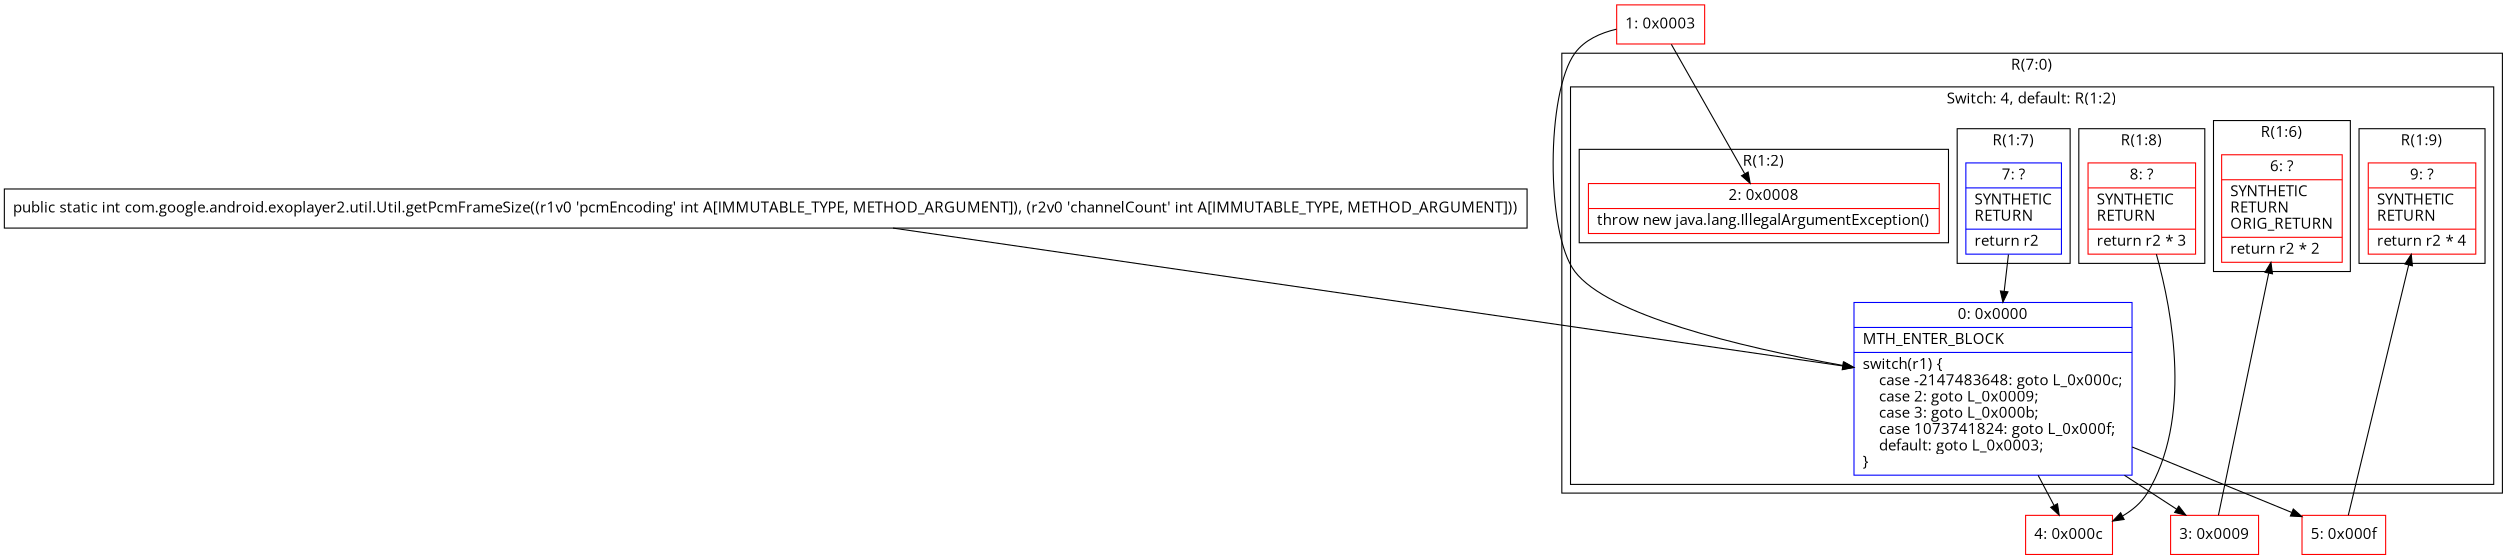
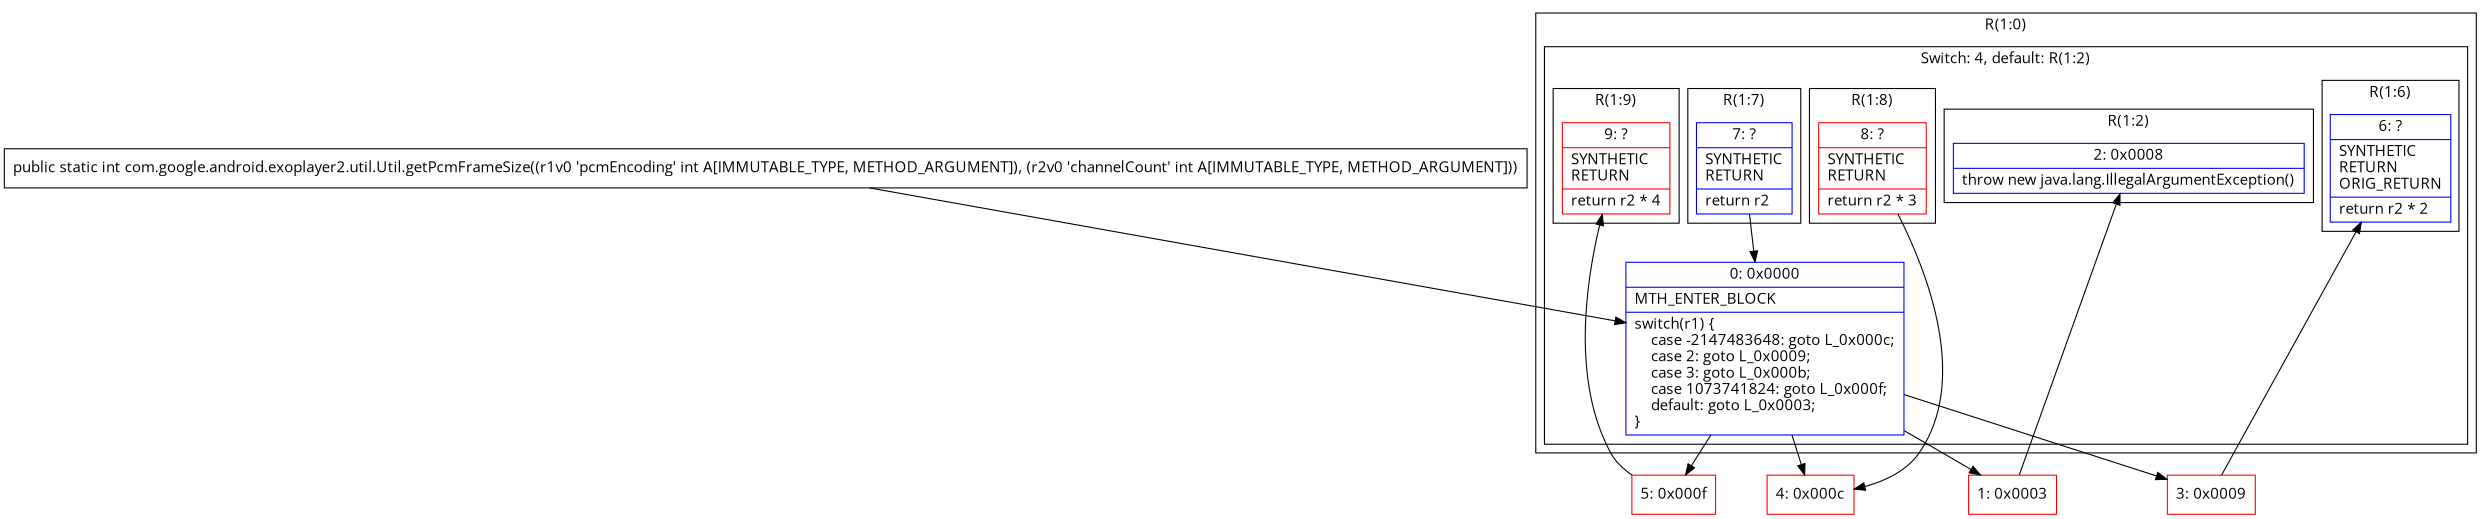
(2032, 66) -> (2006, 26)
(1764, 209) -> (2129, 168)
(2282, 209) -> (2391, 168)
(1580, 276) -> (1954, 460)
